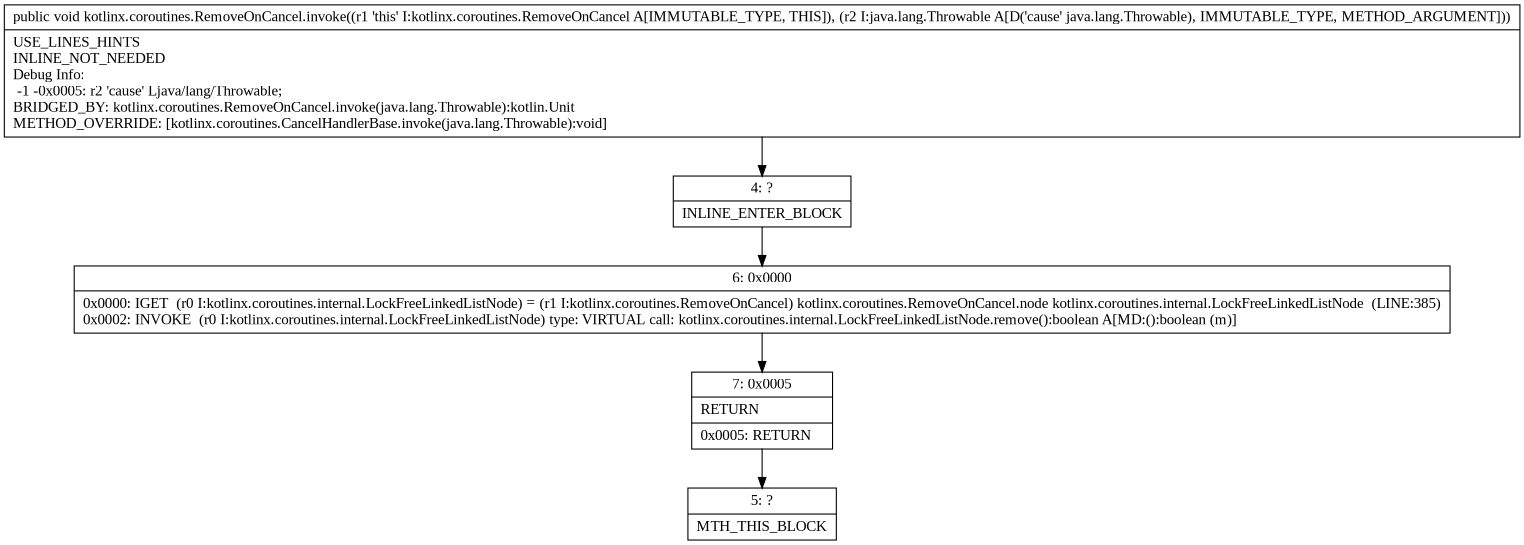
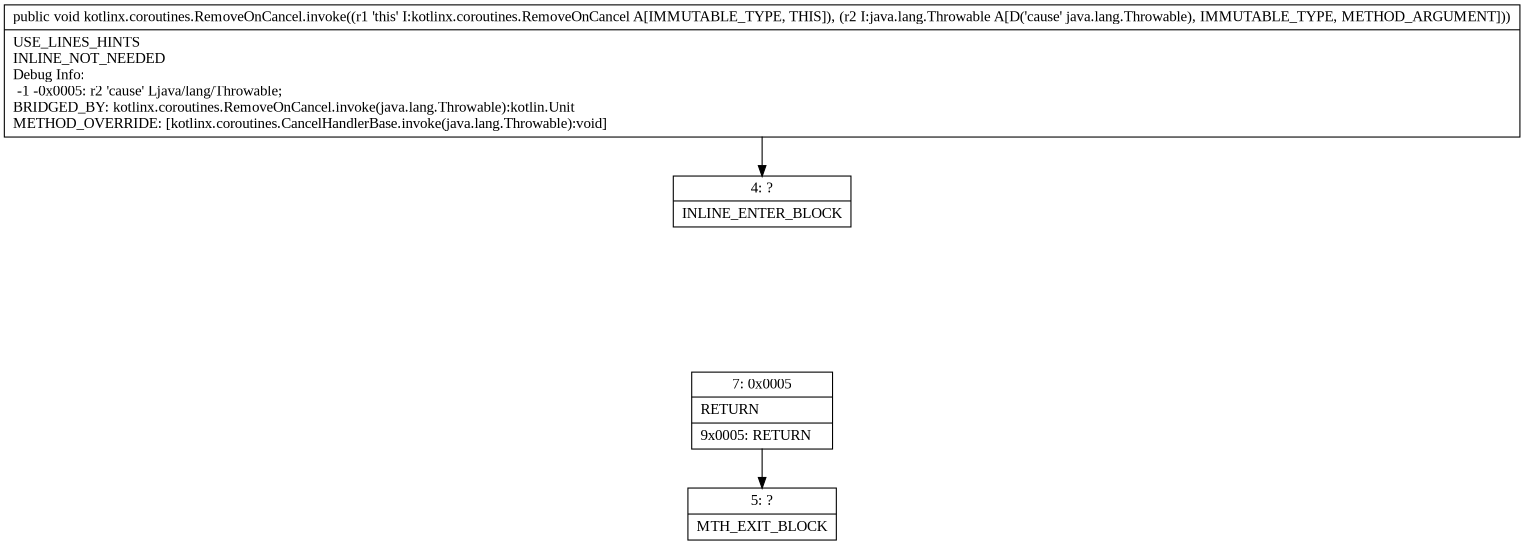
(762, 300) -> none
(762, 435) -> (762, 435)
(762, 526) -> (762, 526)
